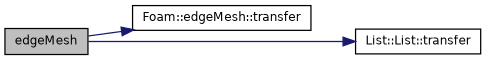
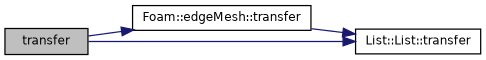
none -> (327, 31)
(46, 42) -> (46, 42)
